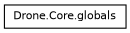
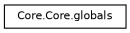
(65, 17) -> (65, 17)
